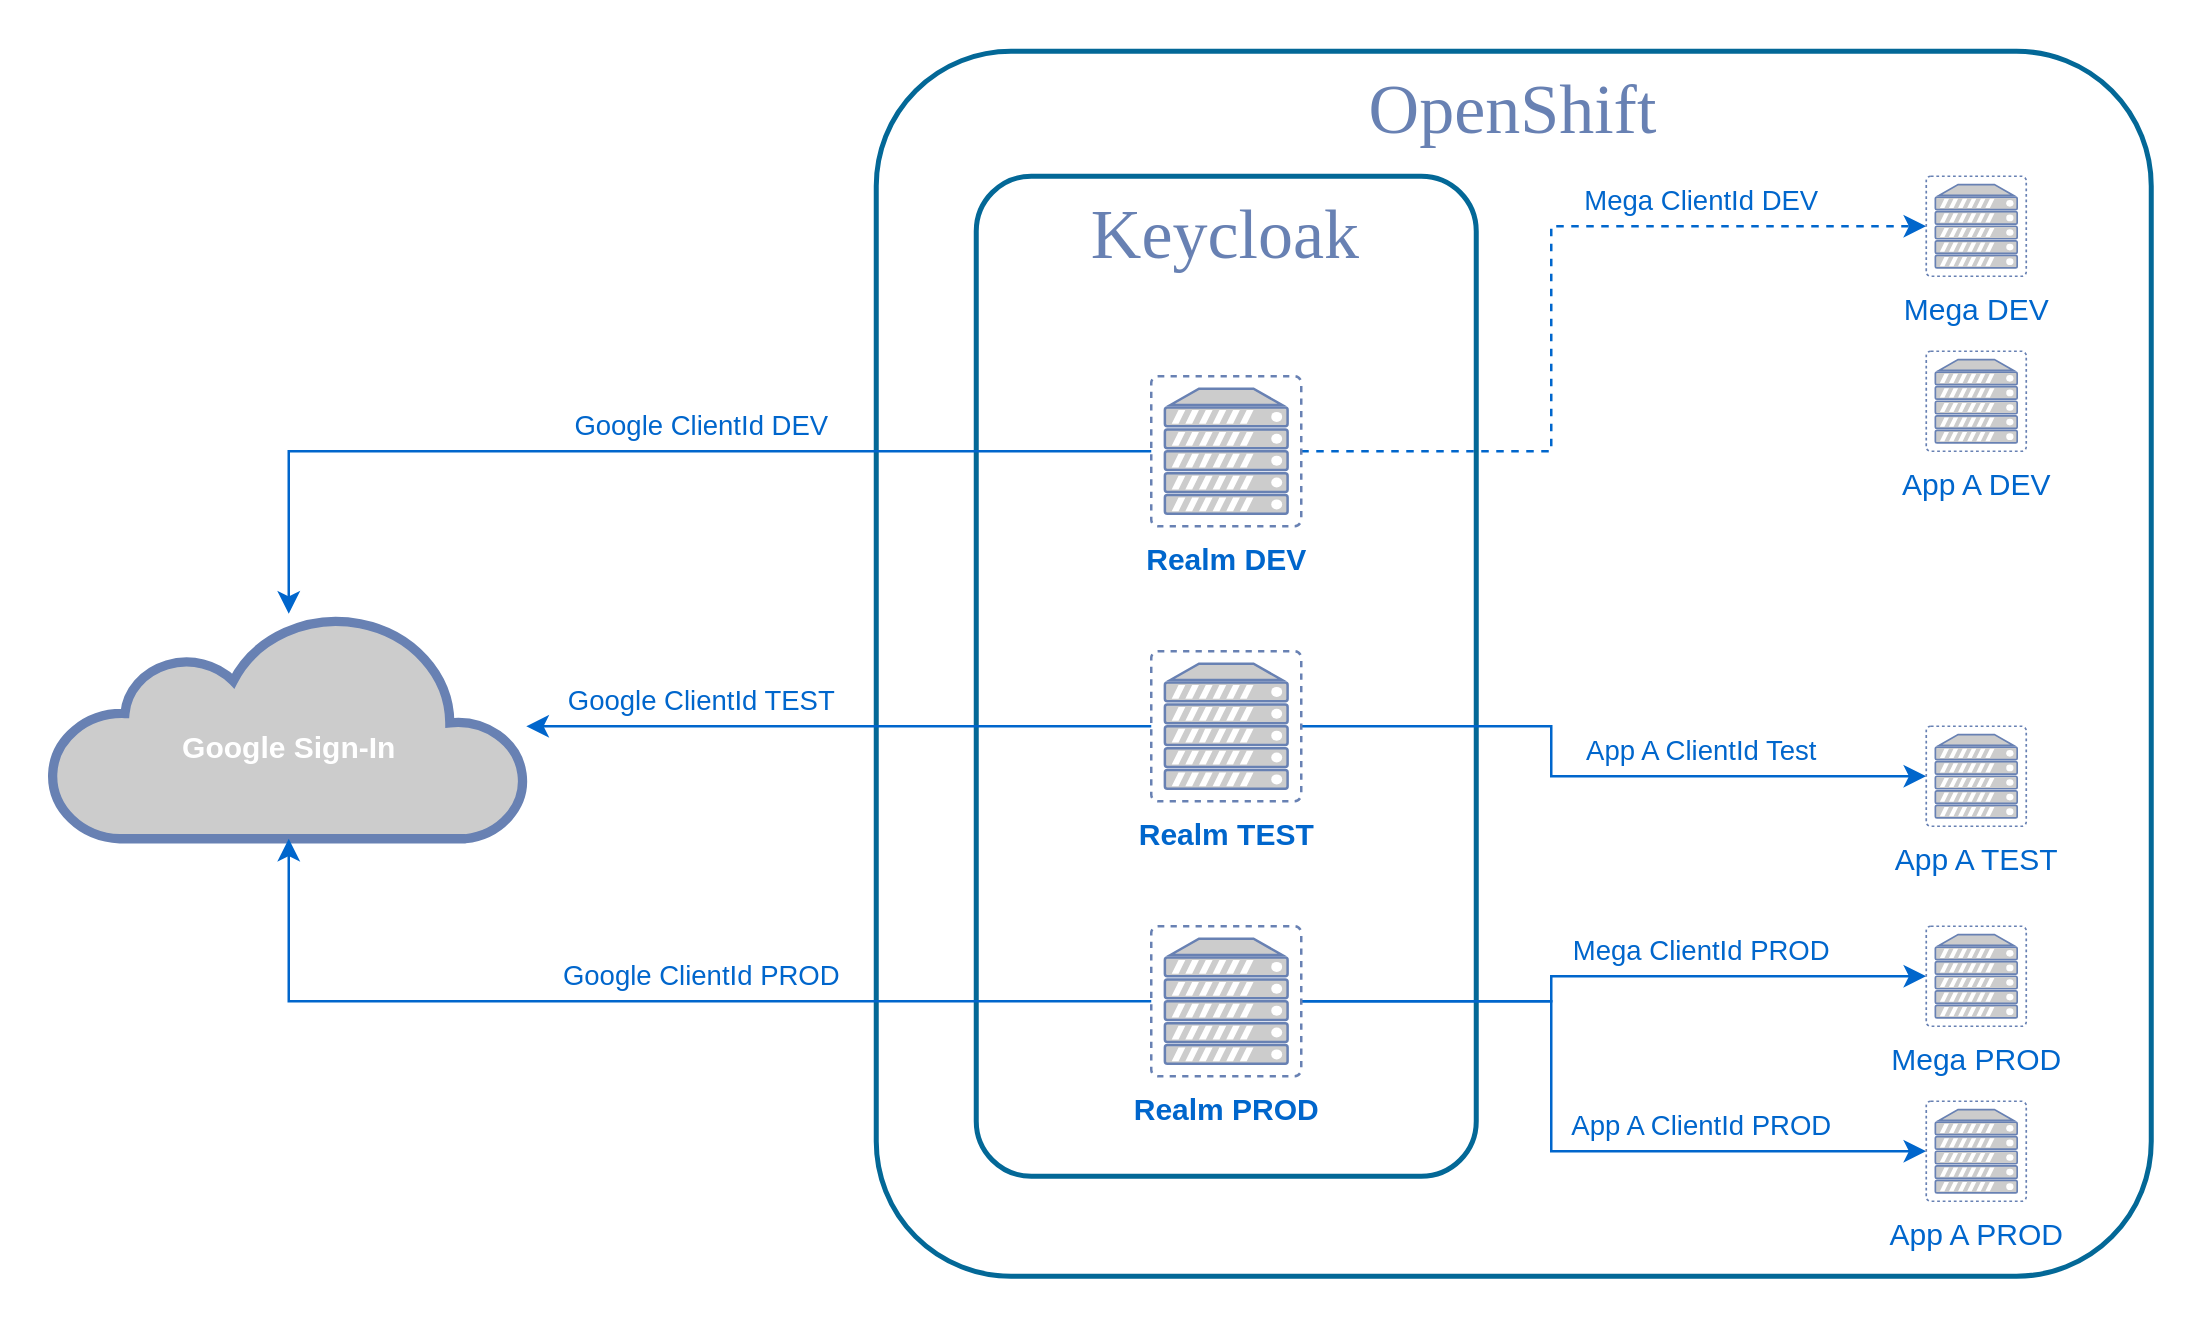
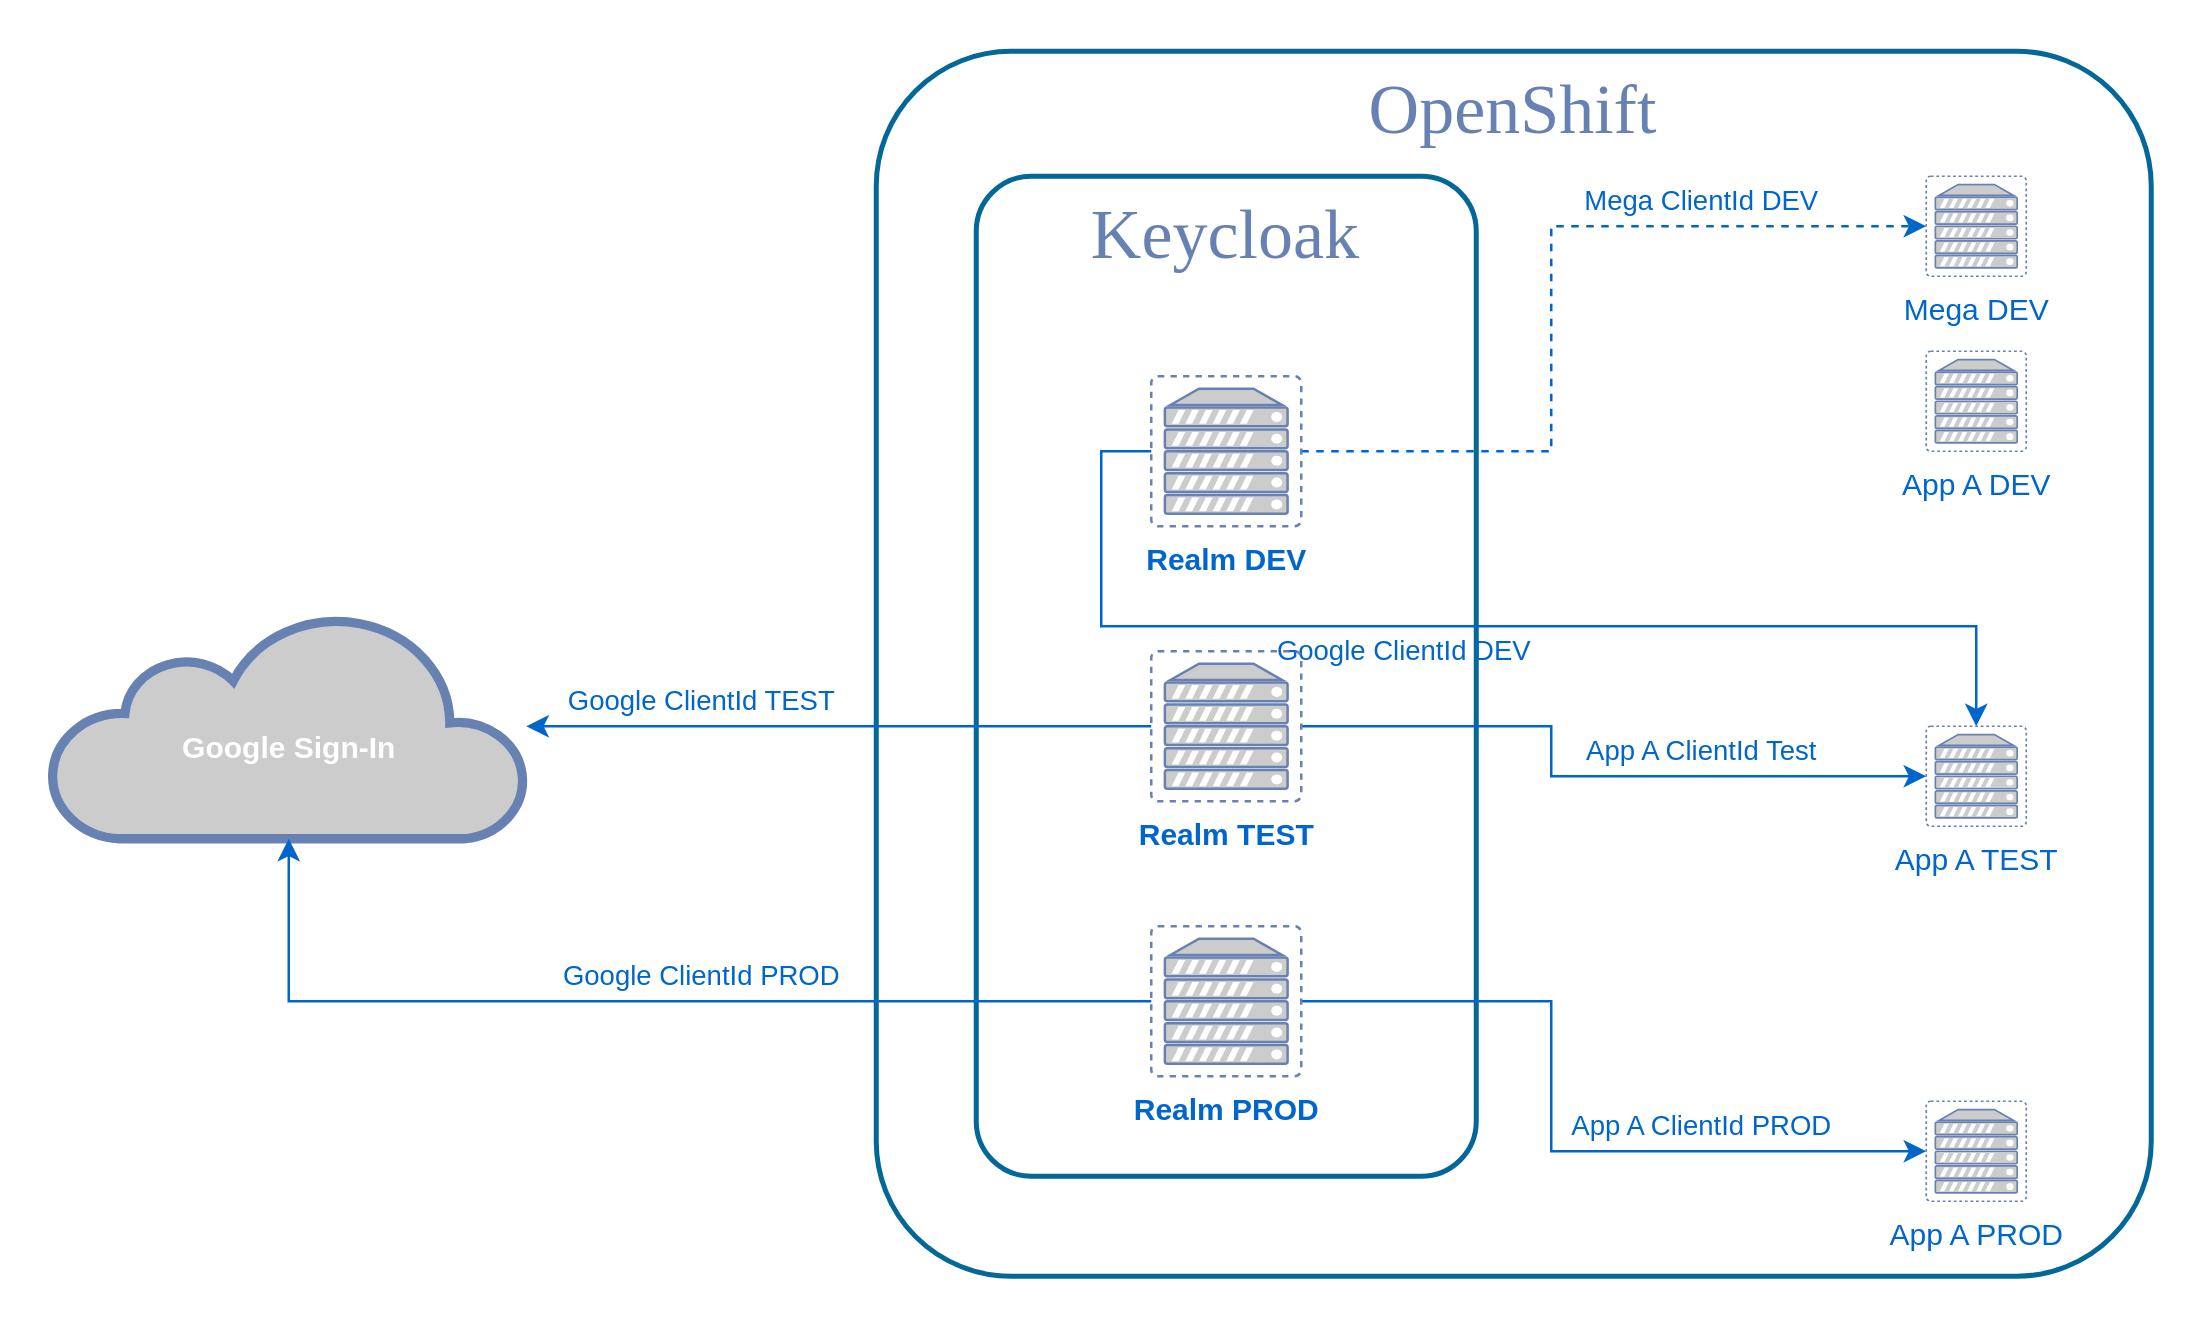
(624, 451) -> (1491, 626)
(1720, 976) -> none
(1976, 976) -> none
